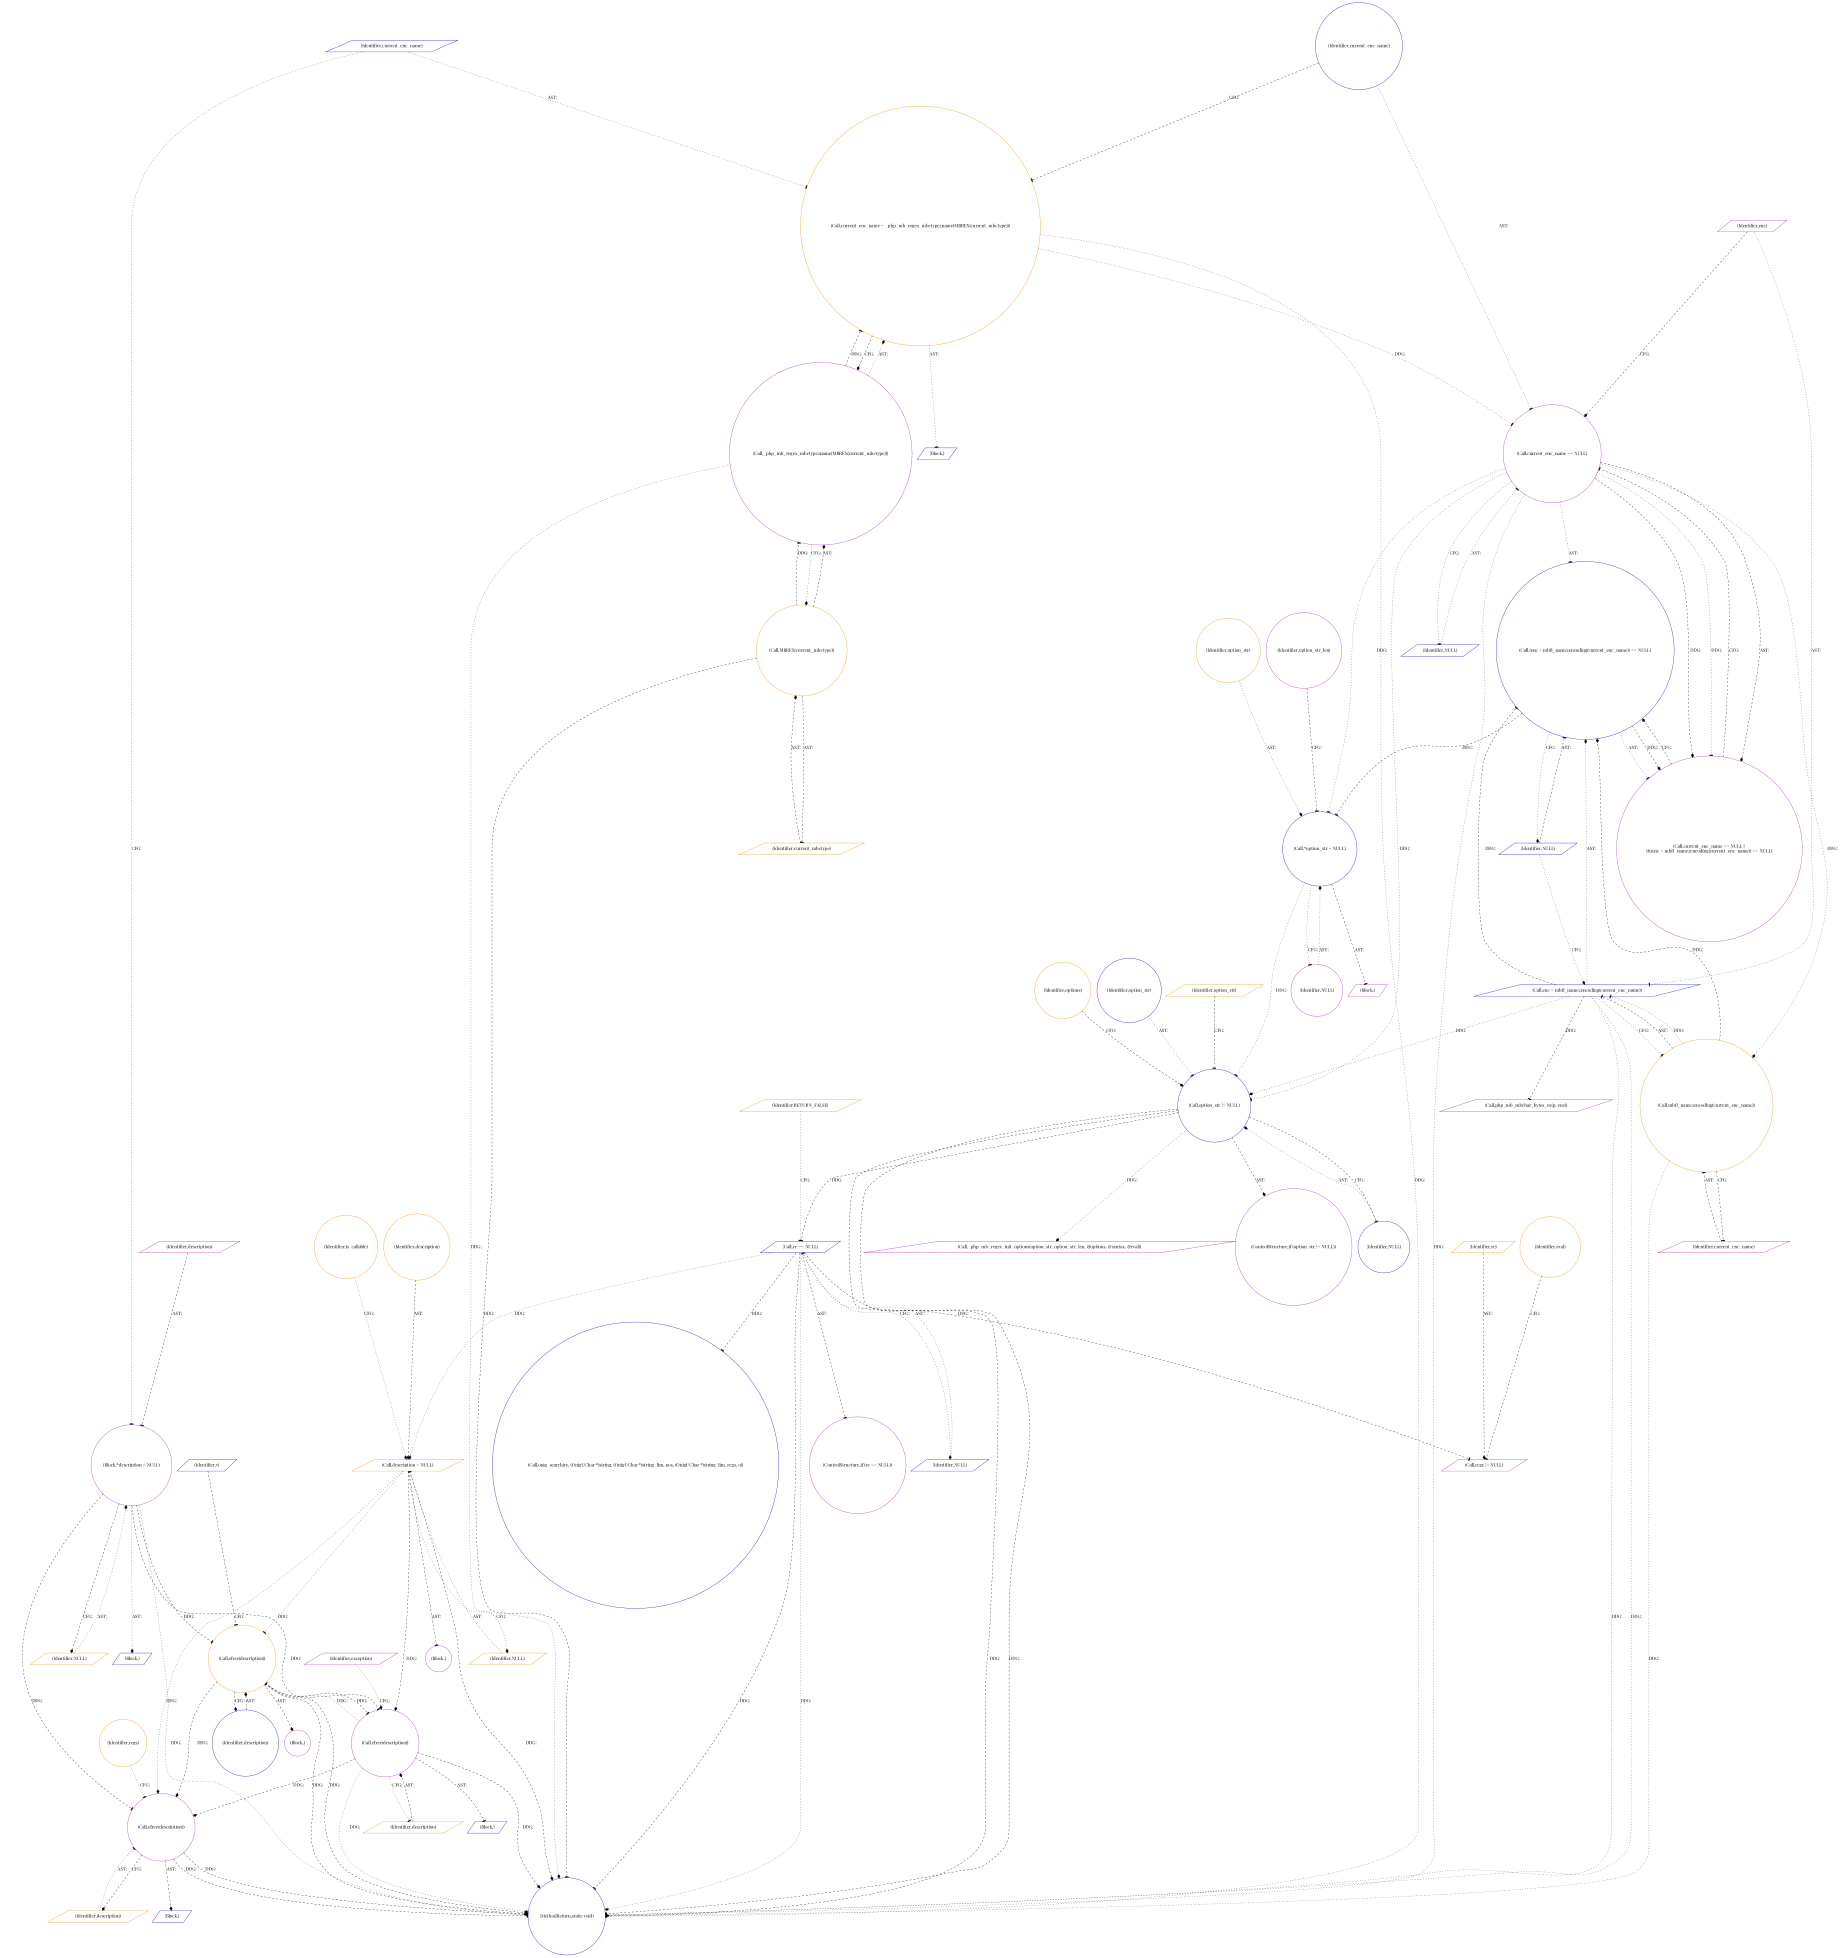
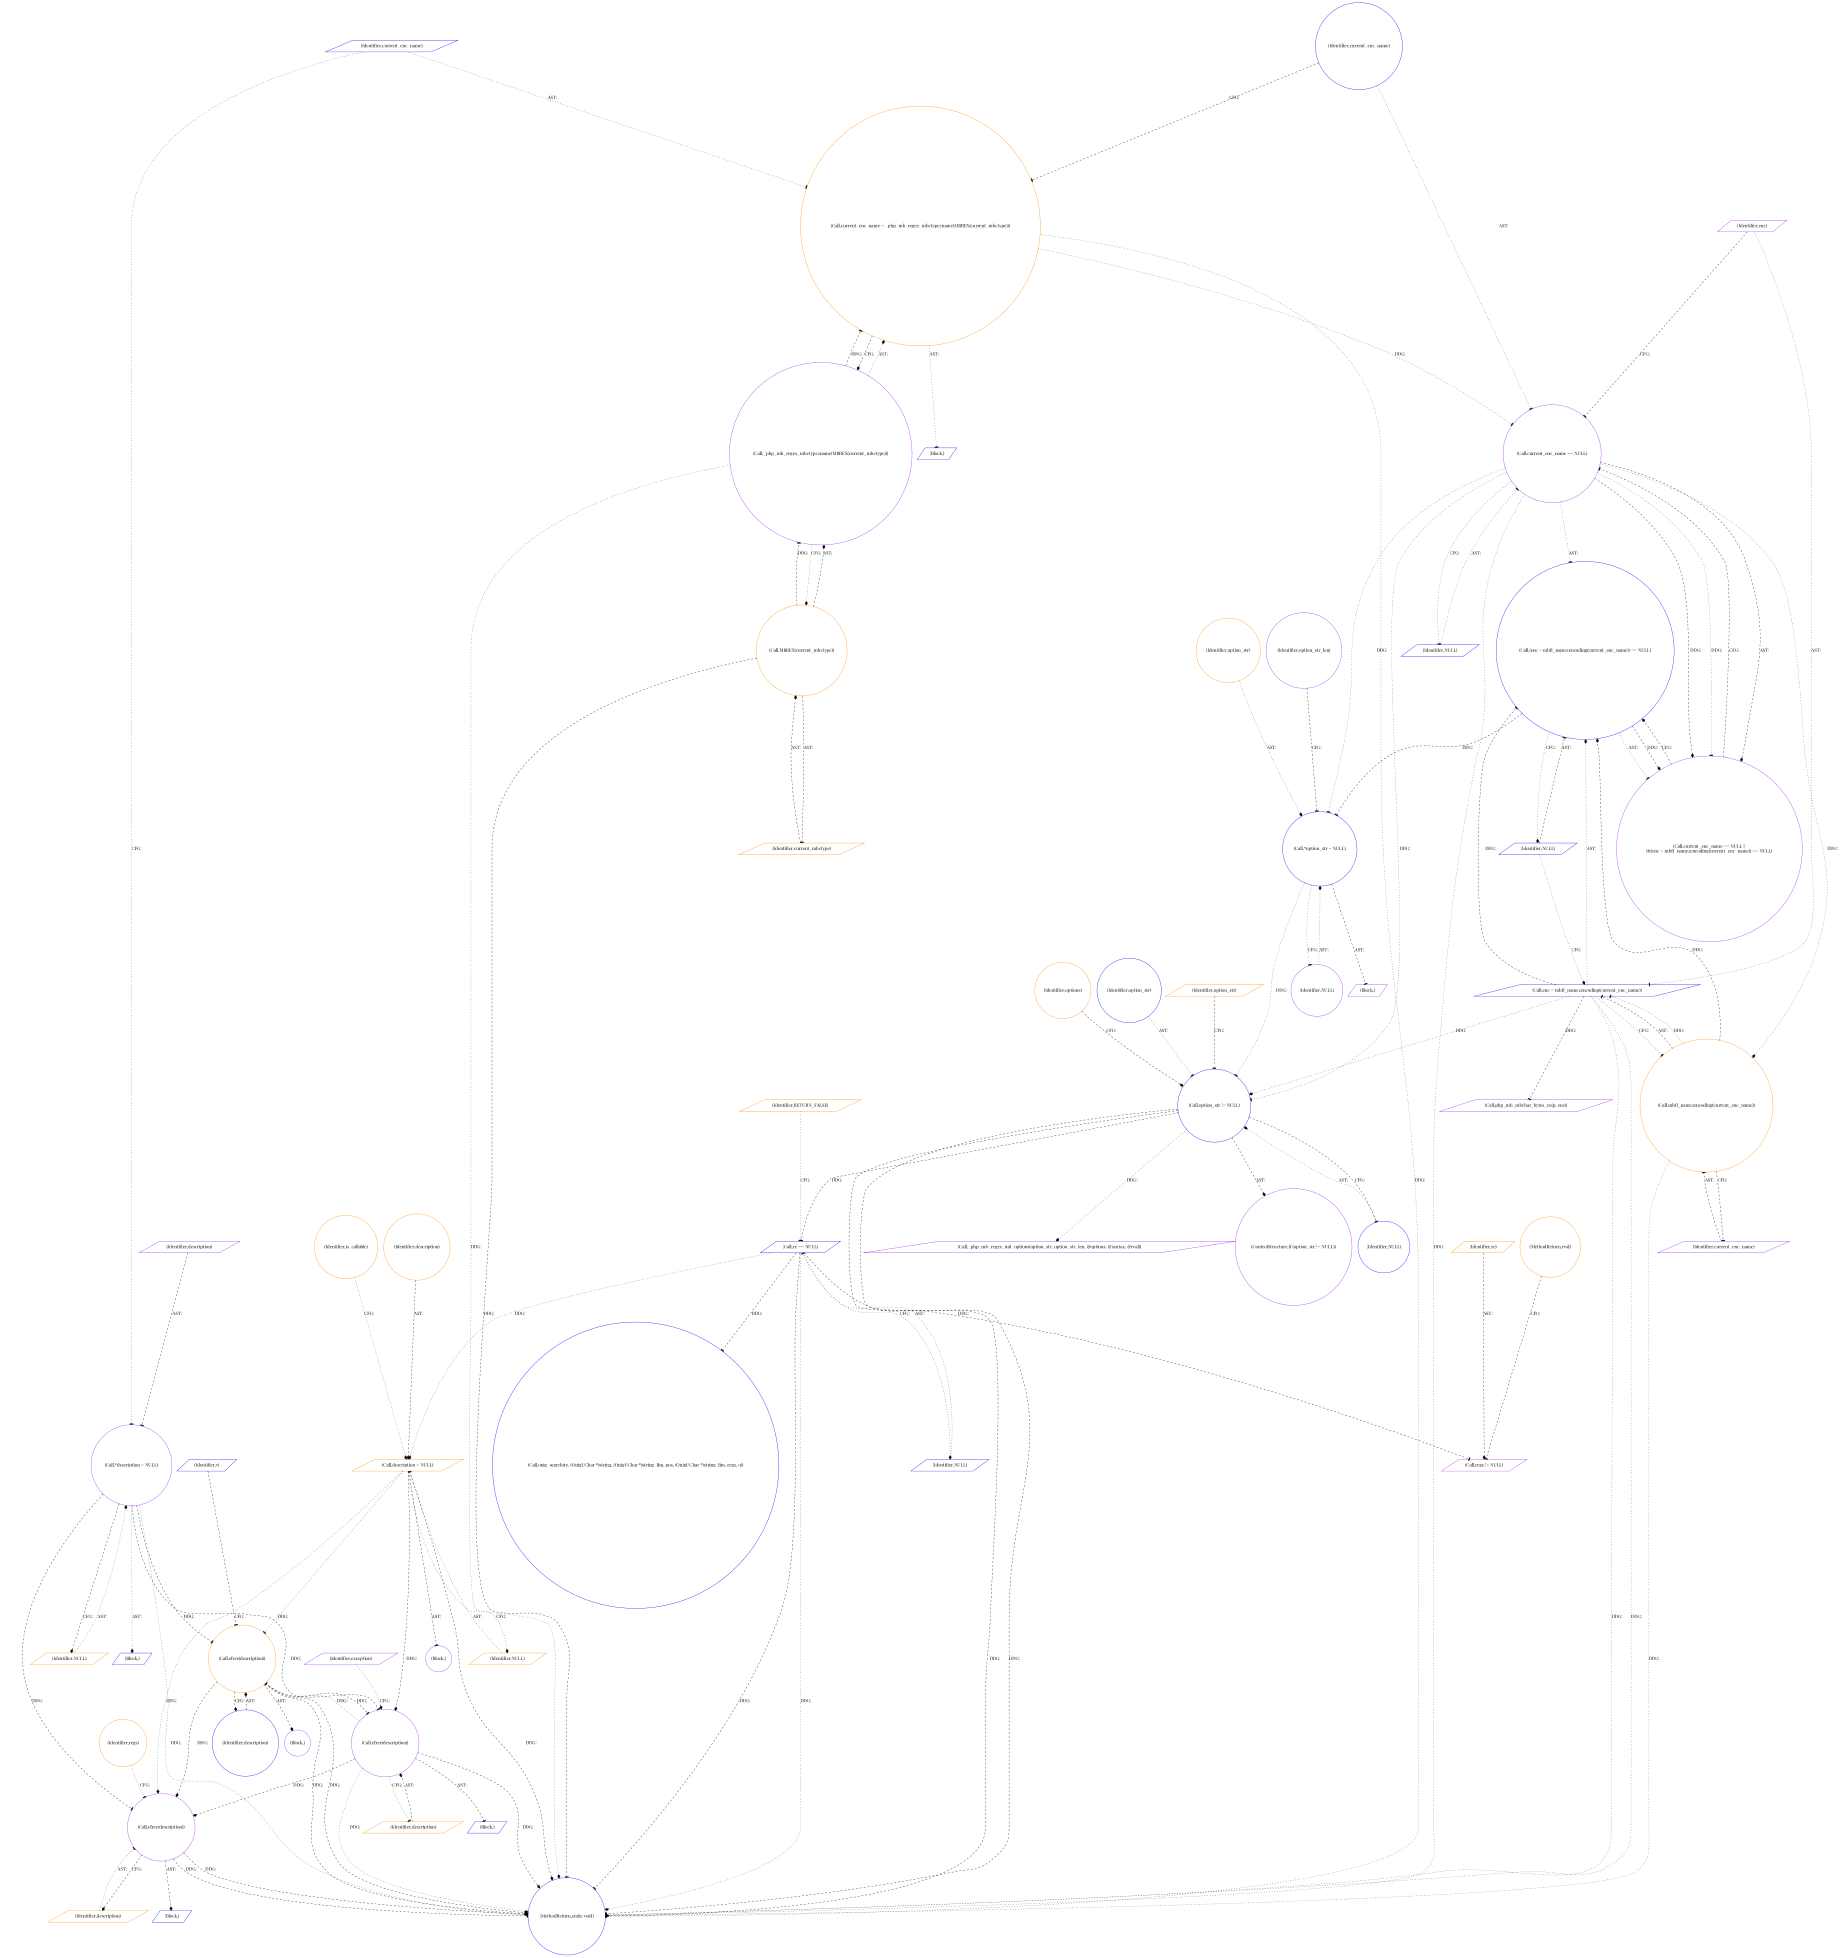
(1667, 323) -> (1667, 323)
(1550, 1247) -> (1550, 1247)
(131, 1465) -> (131, 1465)
(858, 1465) -> none
